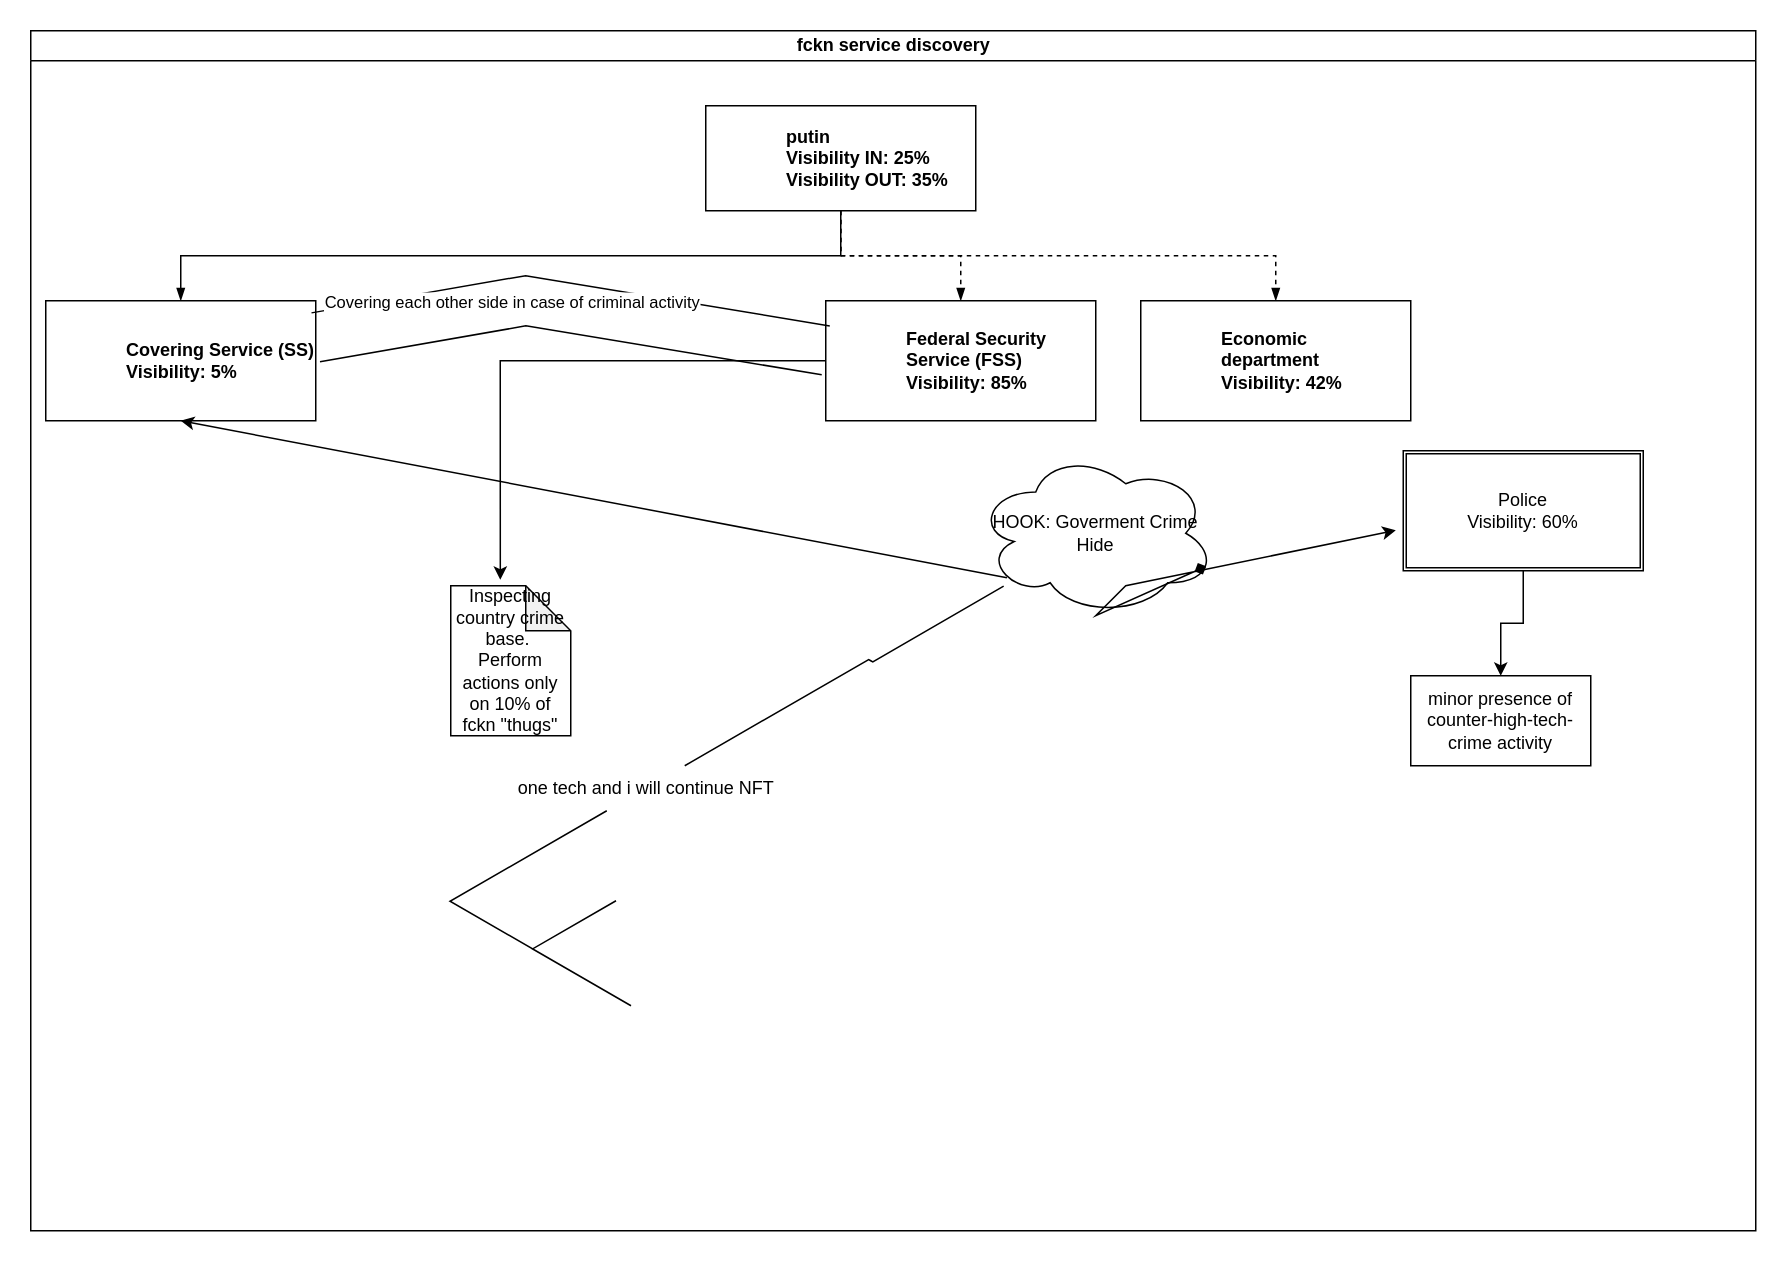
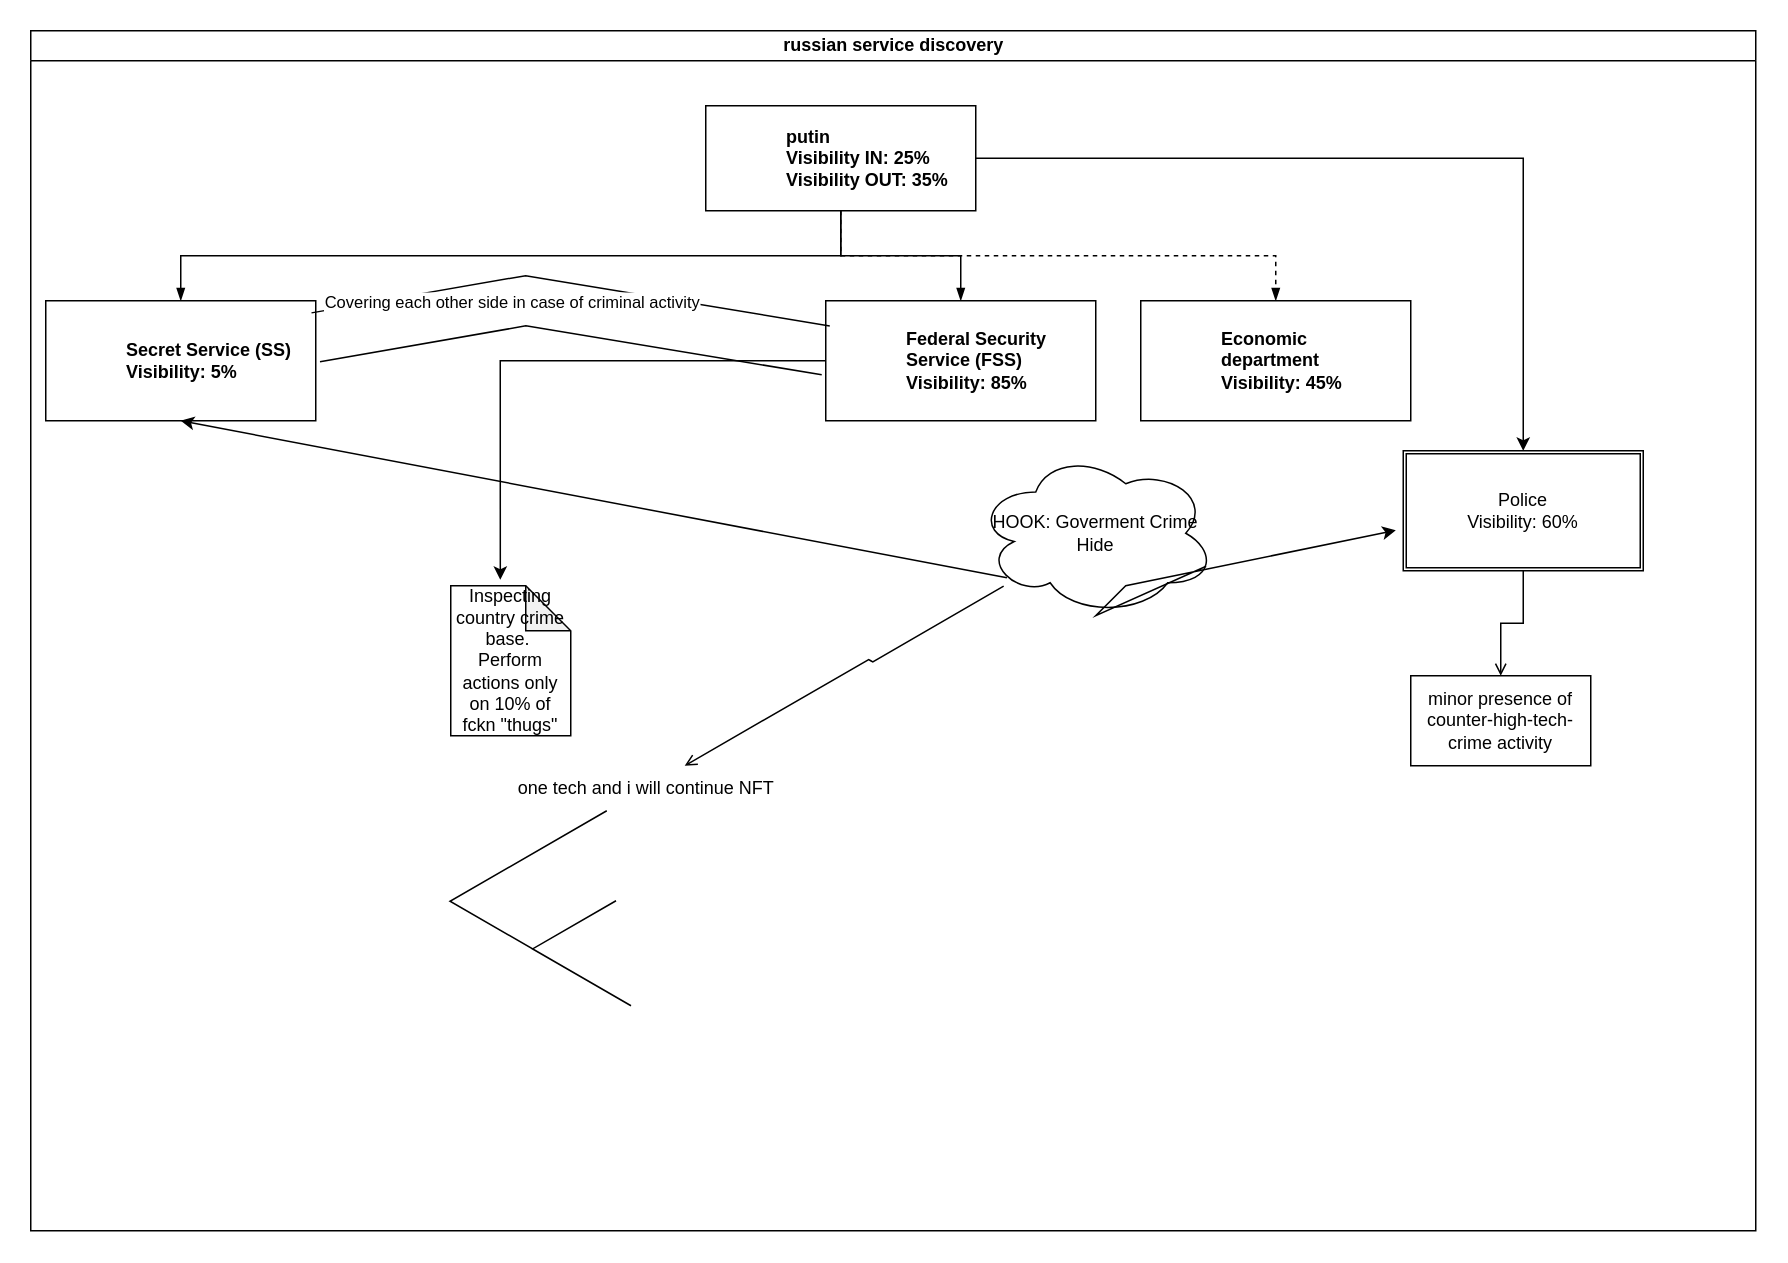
(894, 46) -> (894, 46)
none -> (1390, 158)
(961, 273) -> (961, 273)
(221, 361) -> (215, 361)
(1313, 361) -> (1313, 361)
(1195, 571) -> (1200, 569)
(1501, 664) -> (1501, 666)
(689, 763) -> (690, 763)
